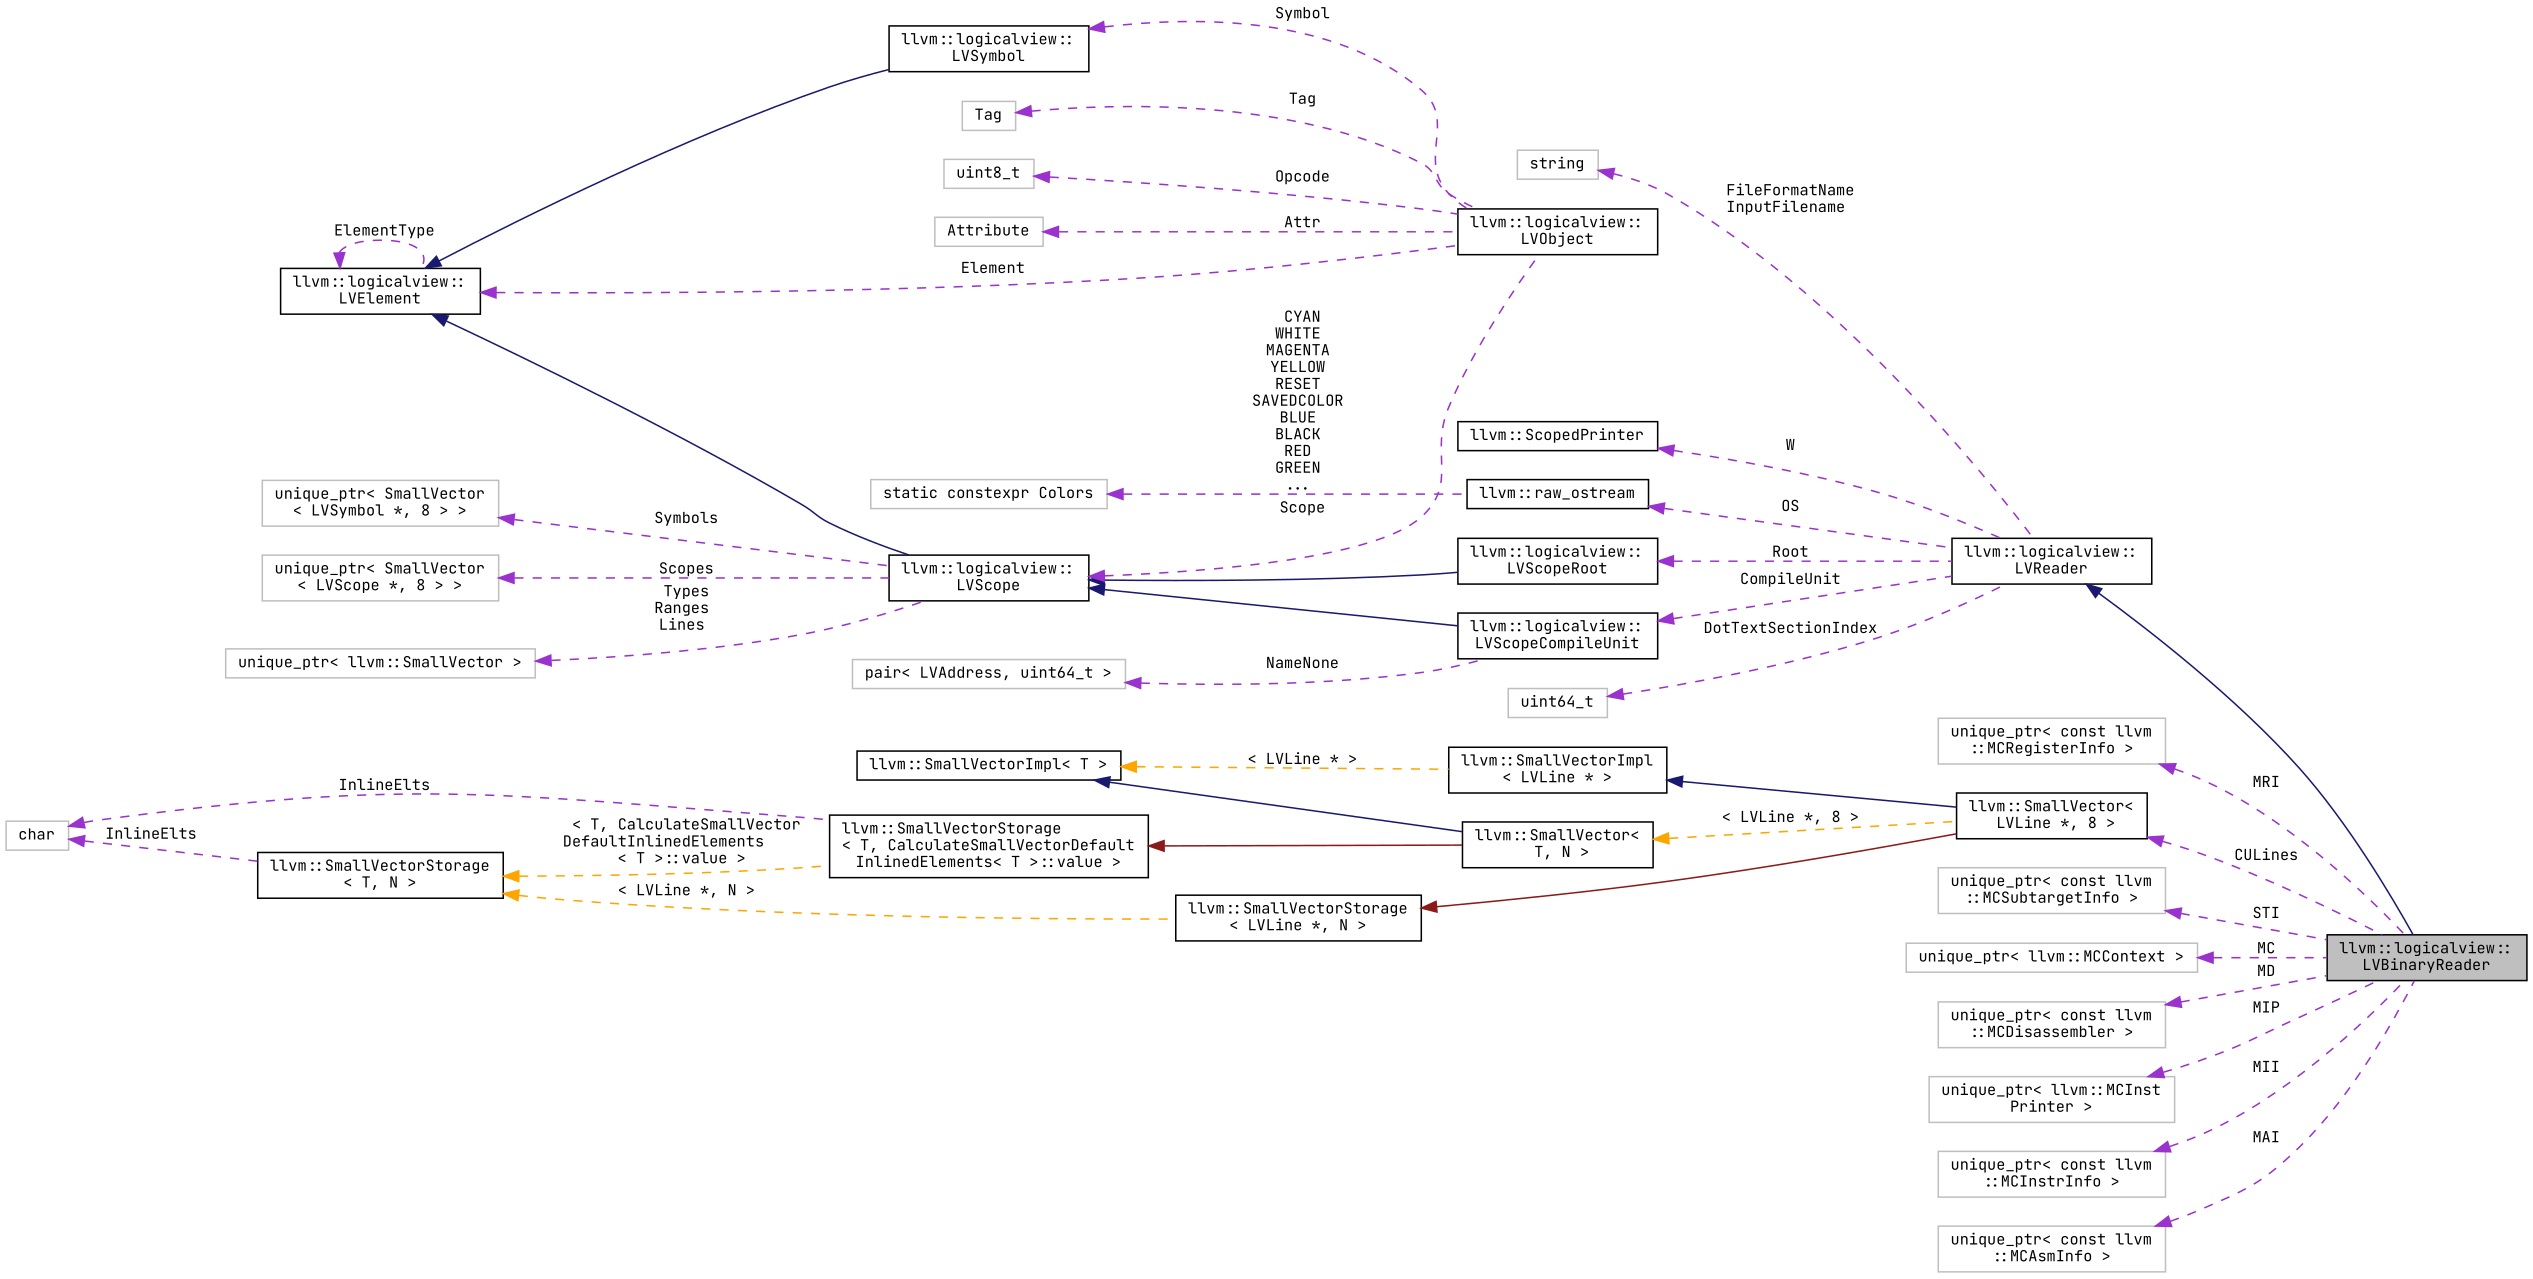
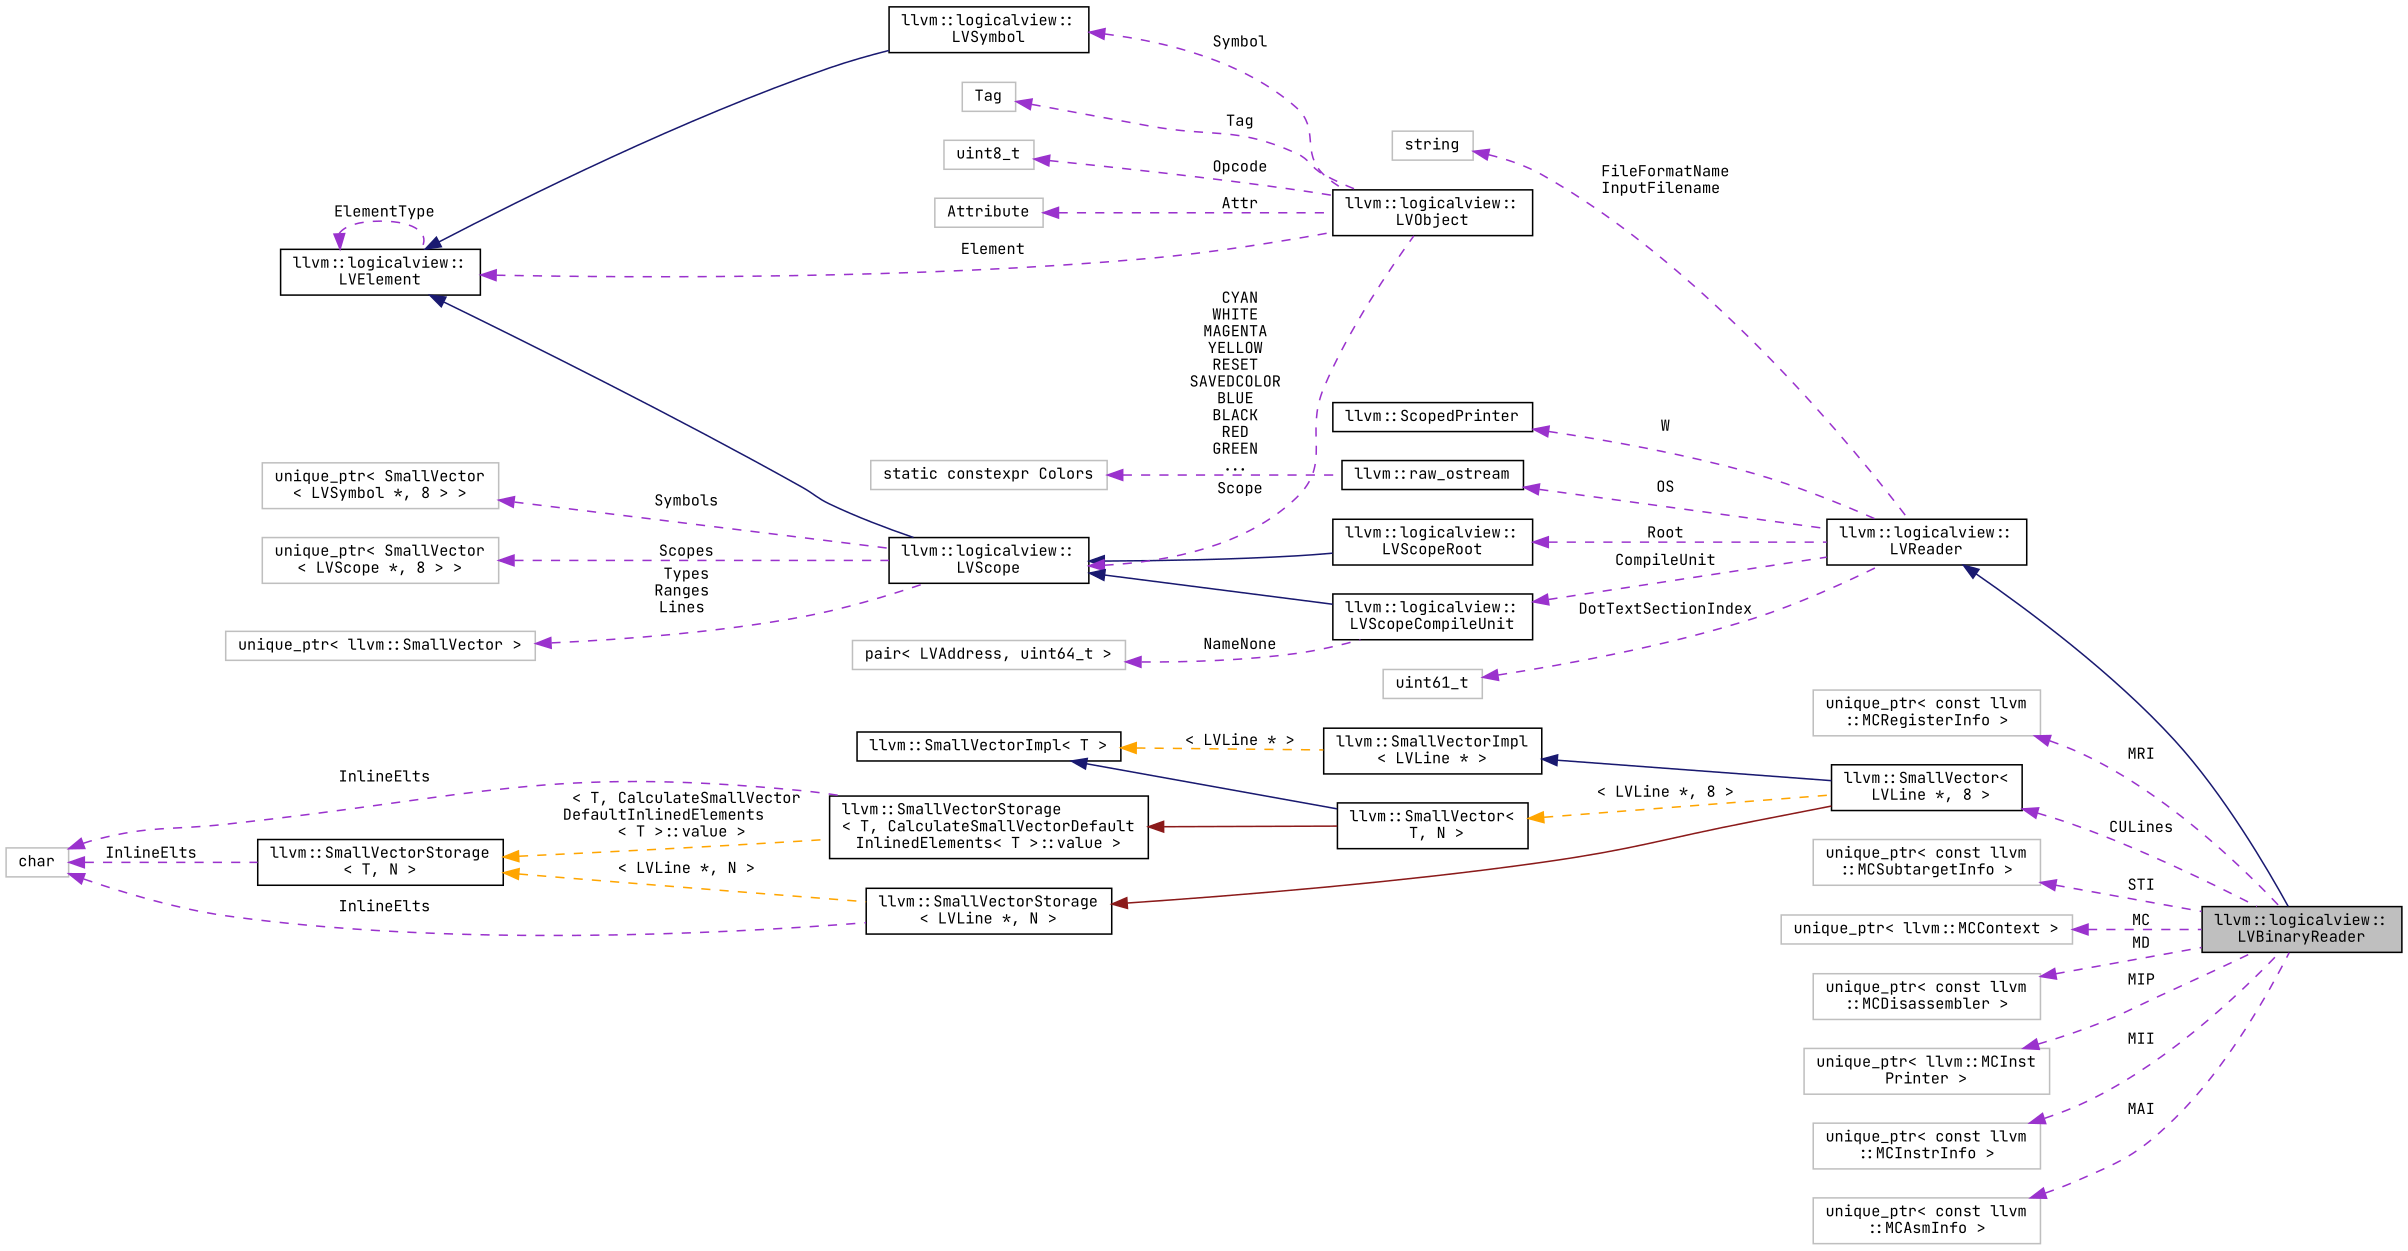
(1558, 703) -> (1433, 684)
none -> (472, 934)
